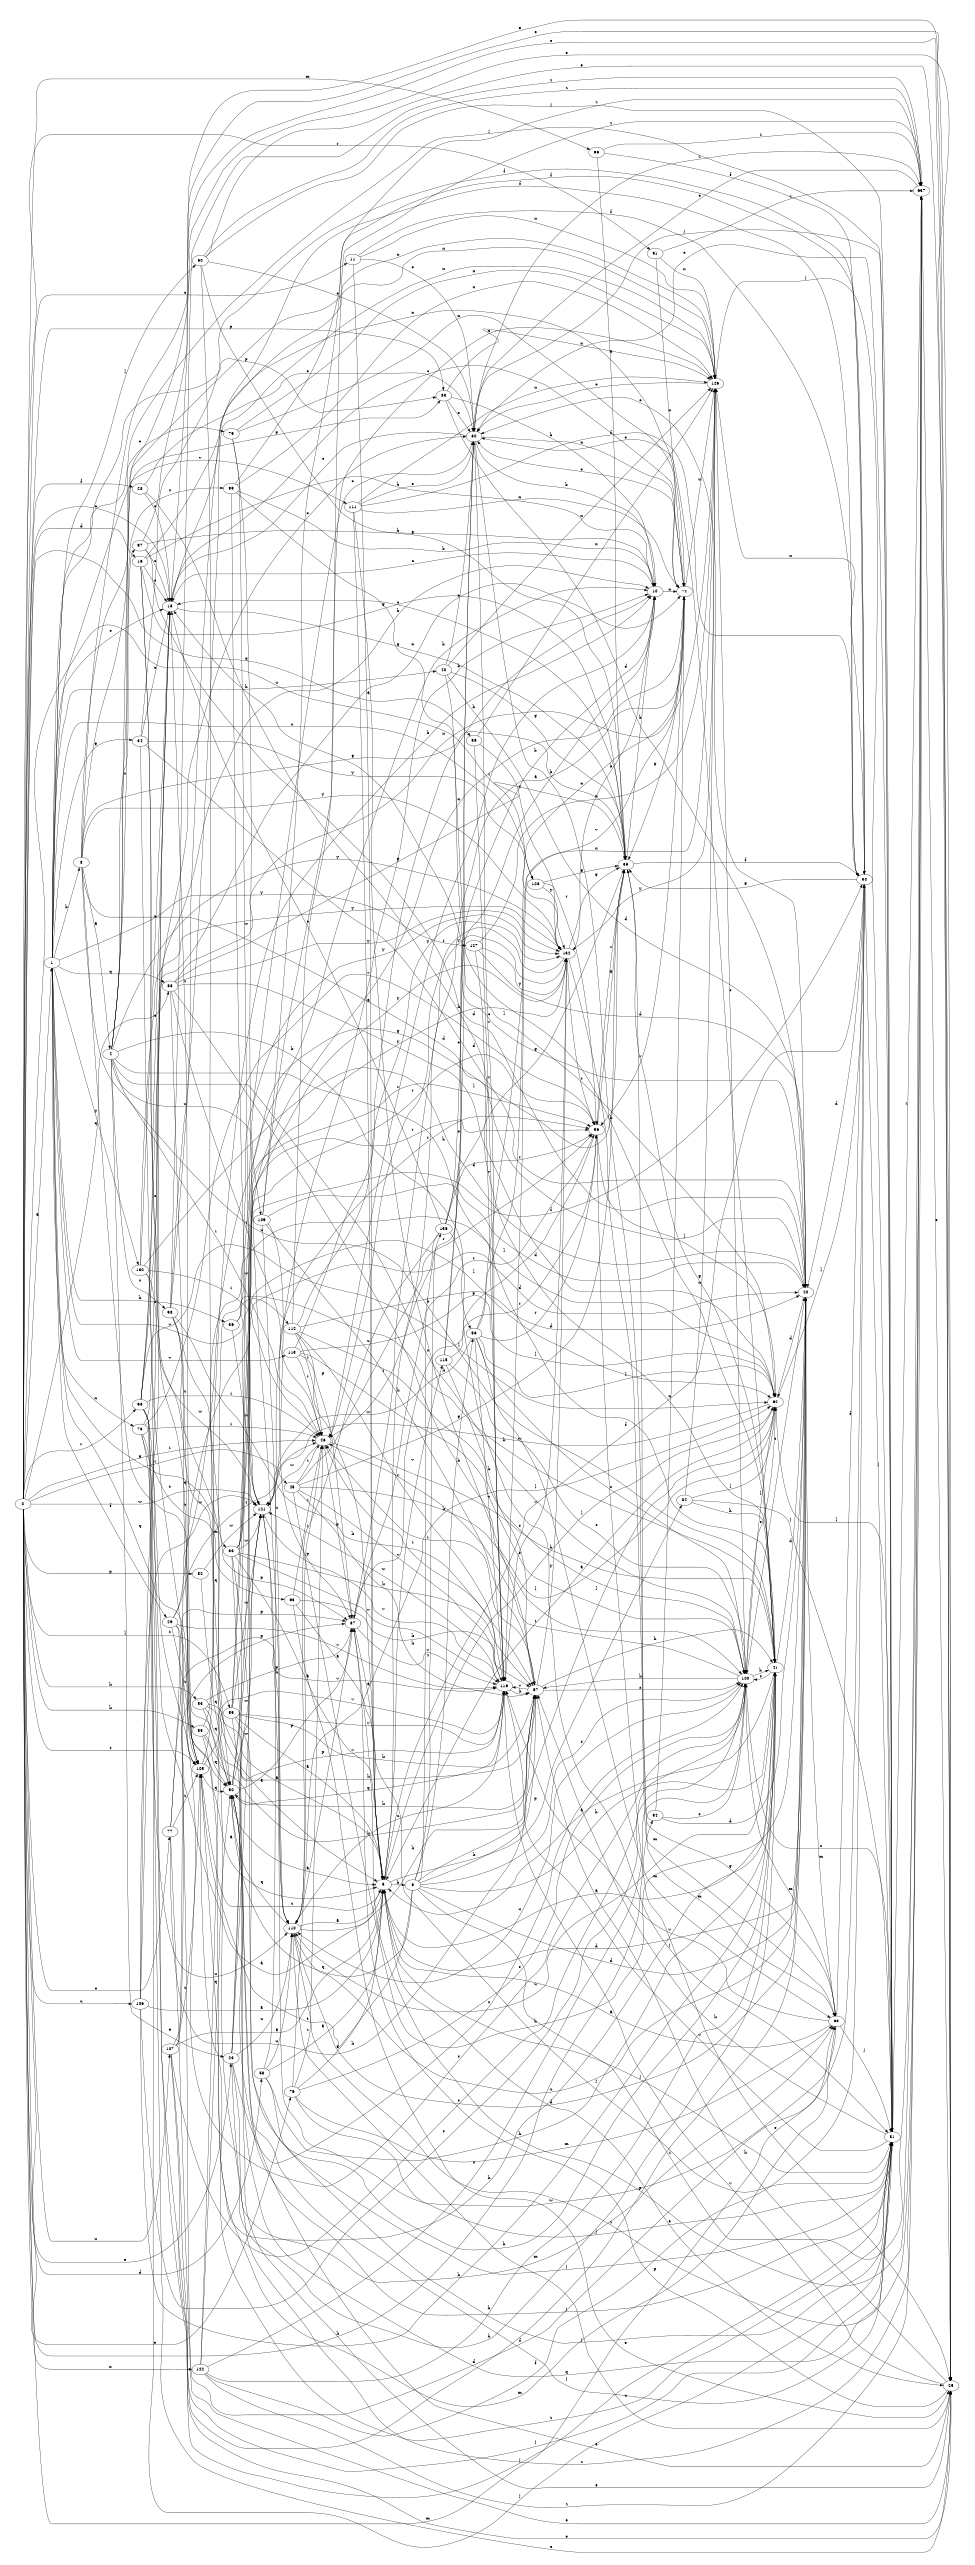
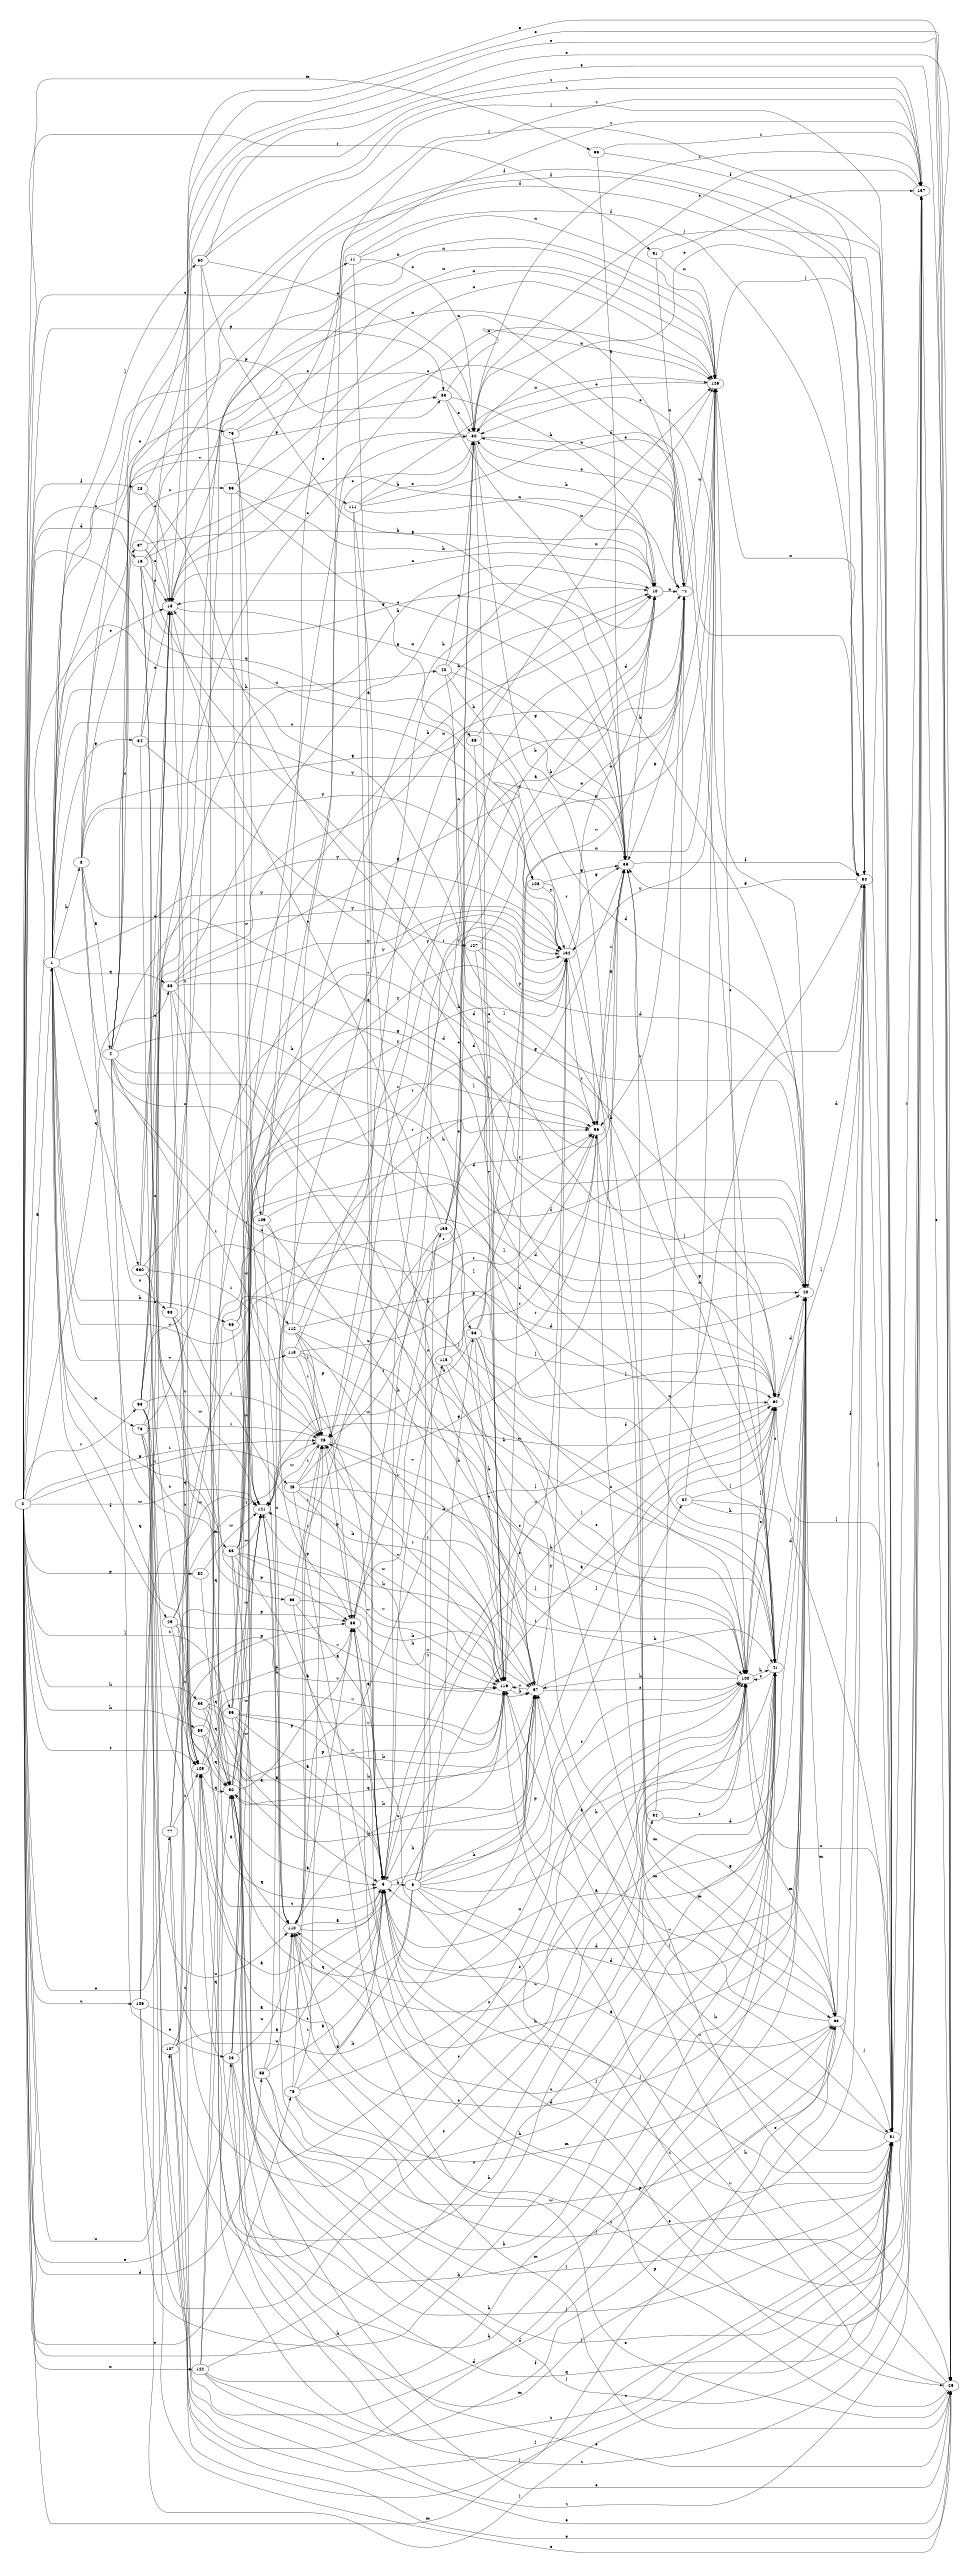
(922, 191) -> (922, 191)
(140, 1270) -> (140, 1270)
(353, 1623) -> (353, 1623)
